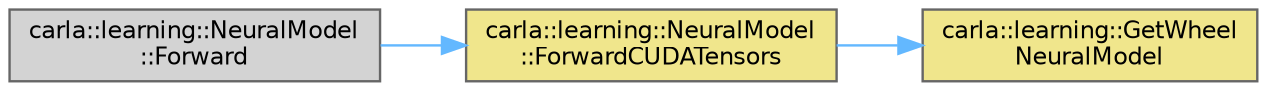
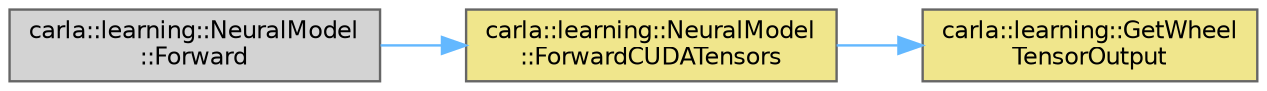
(1090, 45) -> (1090, 45)
